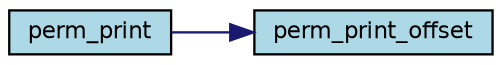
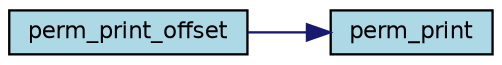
(201, 32) -> (277, 32)
